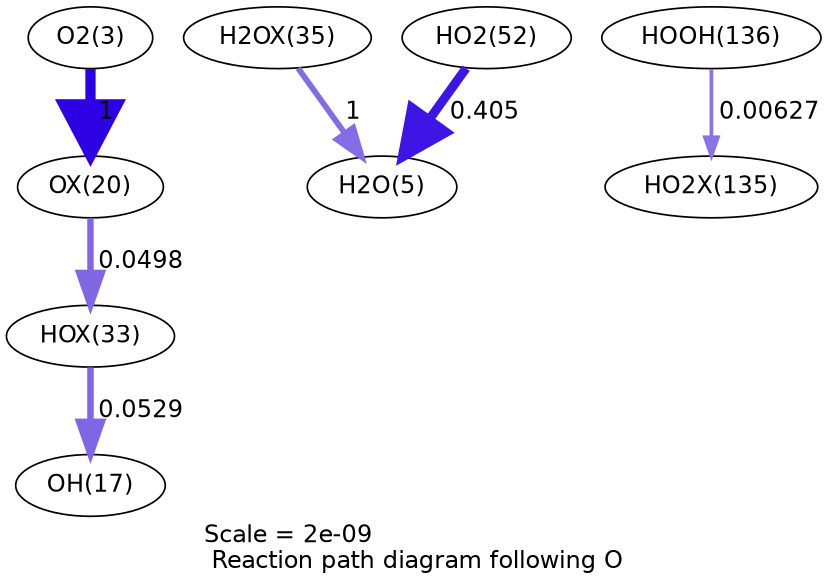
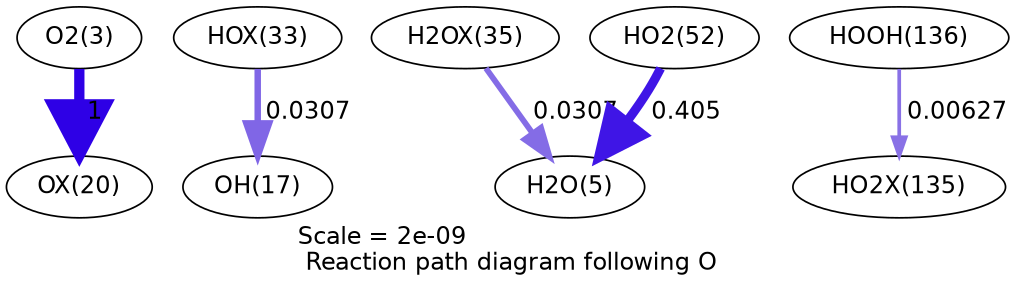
(349, 112) -> (572, 112)
(90, 245) -> none
(138, 411) -> (305, 112)
